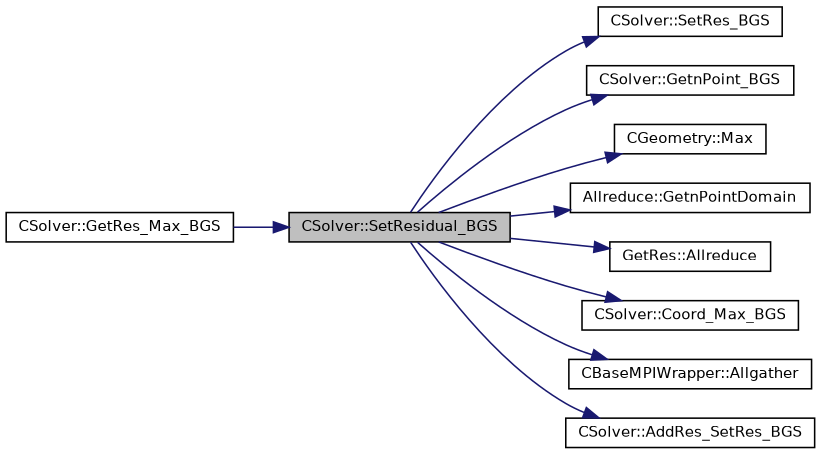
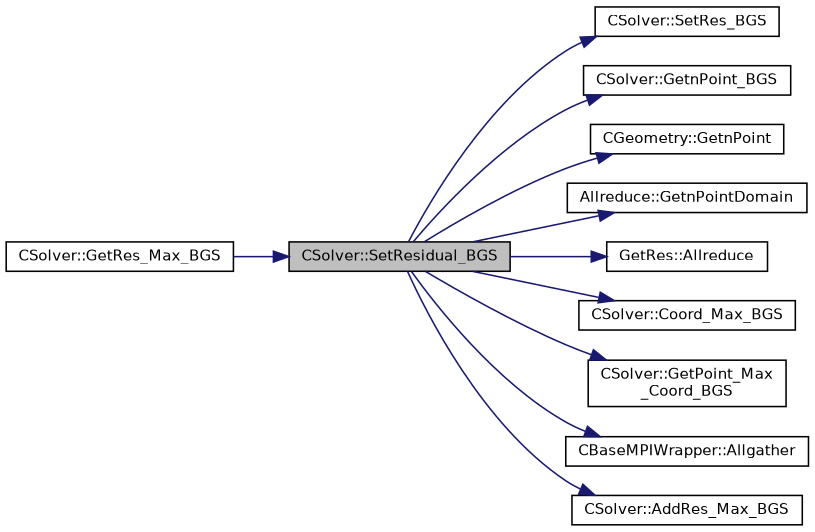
(690, 139) -> (687, 139)
none -> (687, 383)
(690, 433) -> (687, 510)
